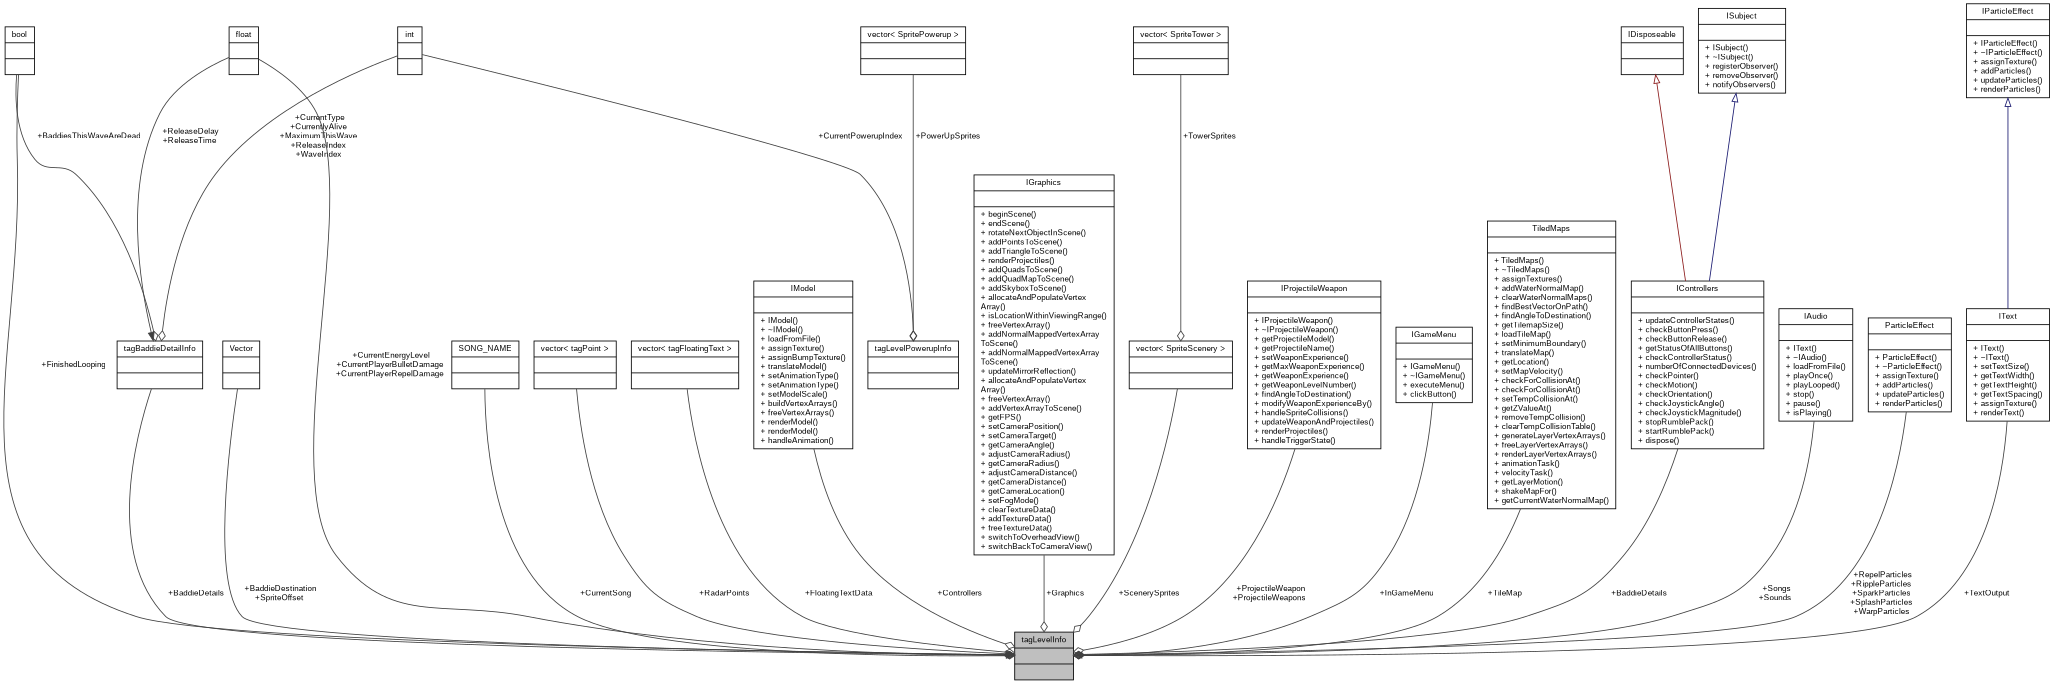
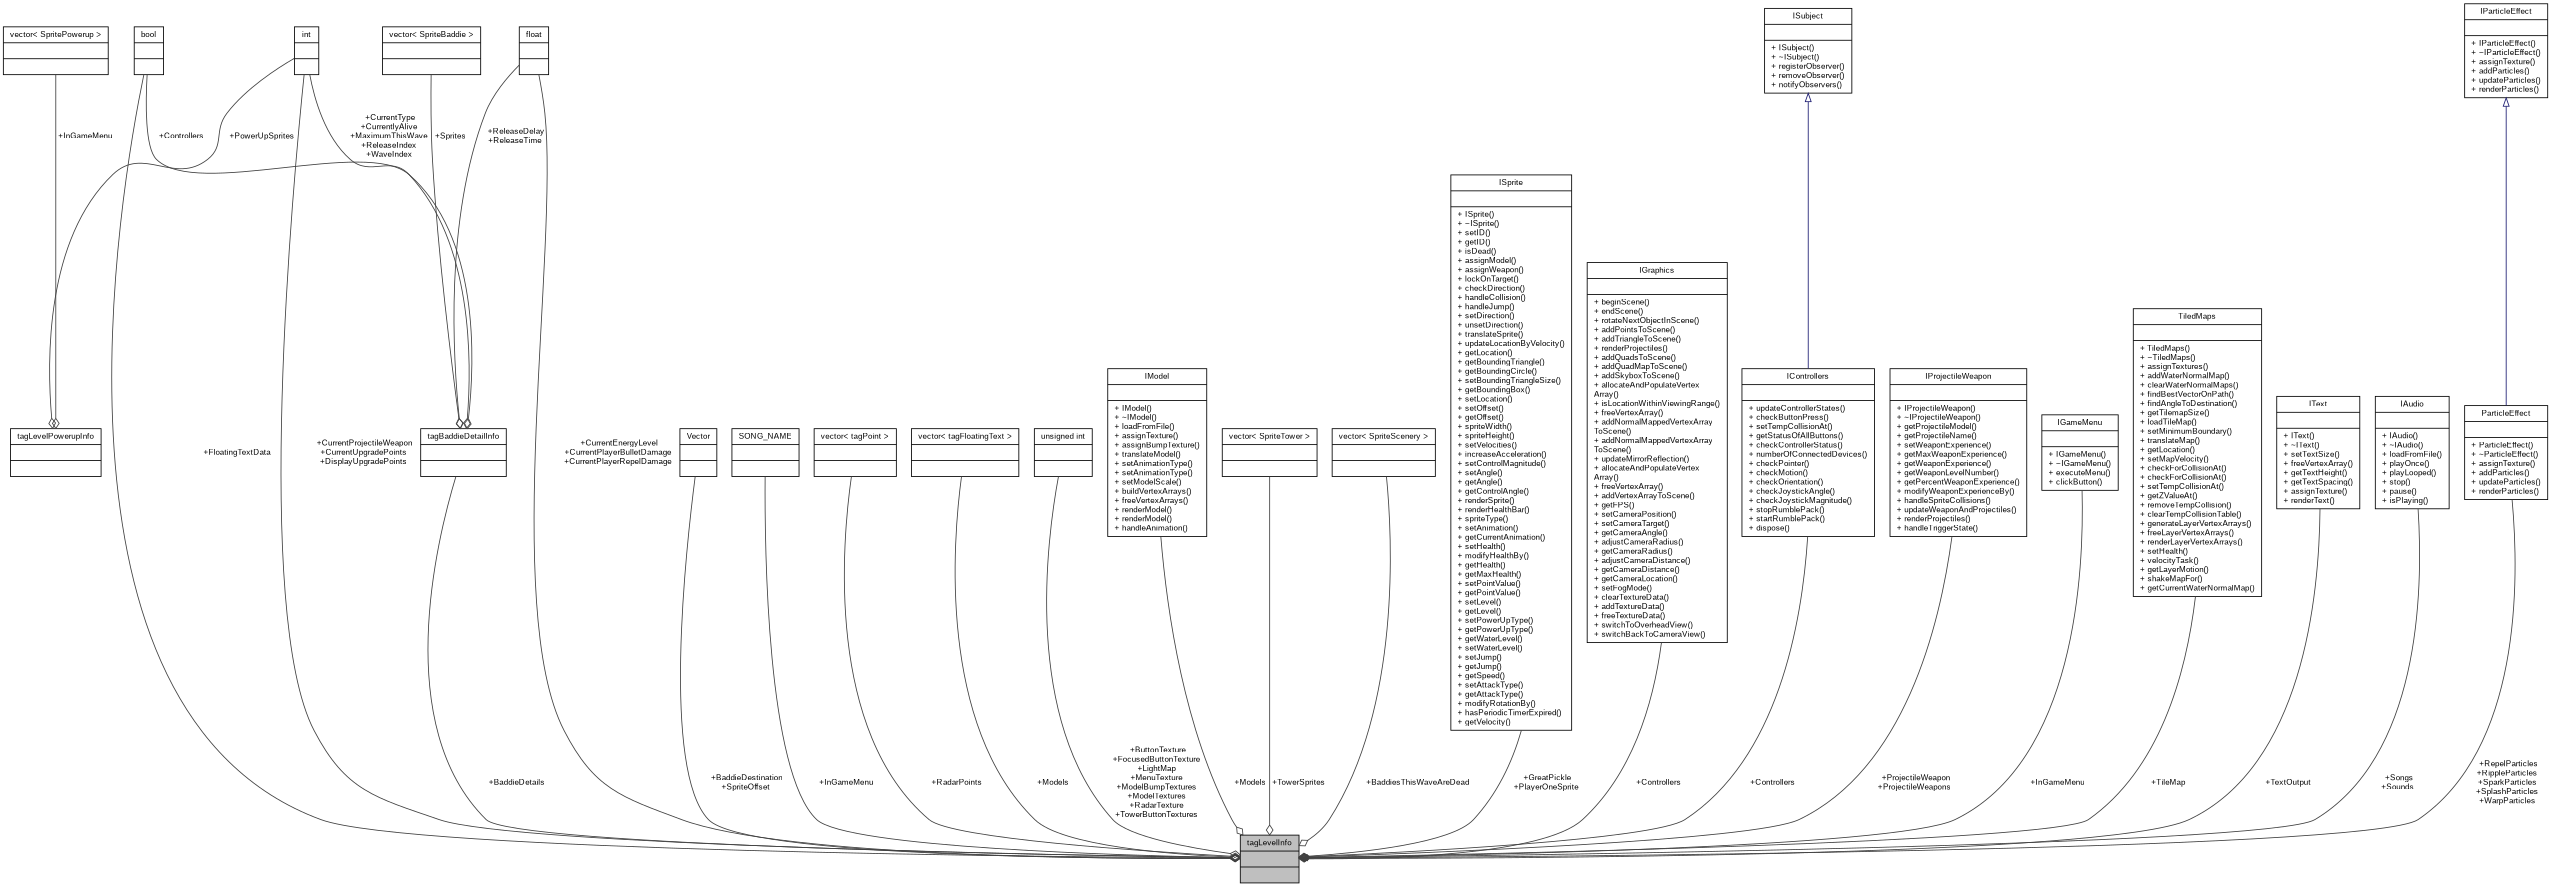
none -> (432, 51)
(1652, 51) -> none
(88, 136) -> (180, 136)
(860, 136) -> (261, 136)
(947, 136) -> (84, 136)
(141, 177) -> (458, 235)
(1181, 203) -> (1270, 651)
(2008, 208) -> (2506, 256)
(1682, 339) -> (1791, 427)
(1801, 348) -> (2400, 436)
(73, 365) -> (236, 453)
(2004, 376) -> (2318, 463)
(1303, 394) -> (1958, 482)
none -> (1063, 453)
none -> (1511, 453)
(1527, 463) -> (2164, 551)
(604, 594) -> (845, 783)
(838, 594) -> (1052, 783)
(959, 594) -> (1249, 783)
(1065, 594) -> (1658, 783)
(1148, 594) -> (1417, 783)
(1638, 594) -> (1772, 783)
(400, 602) -> (575, 750)
(716, 623) -> (909, 797)
none -> (426, 815)
